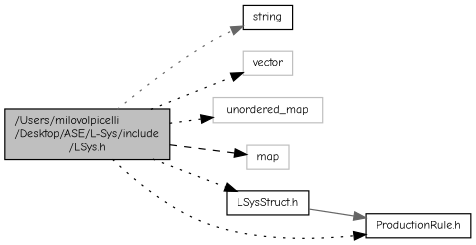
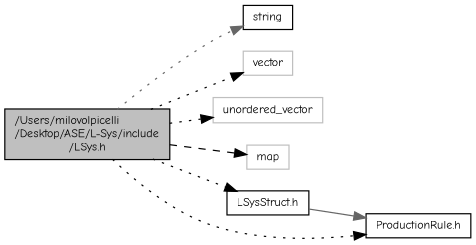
(268, 110) -> (268, 110)
